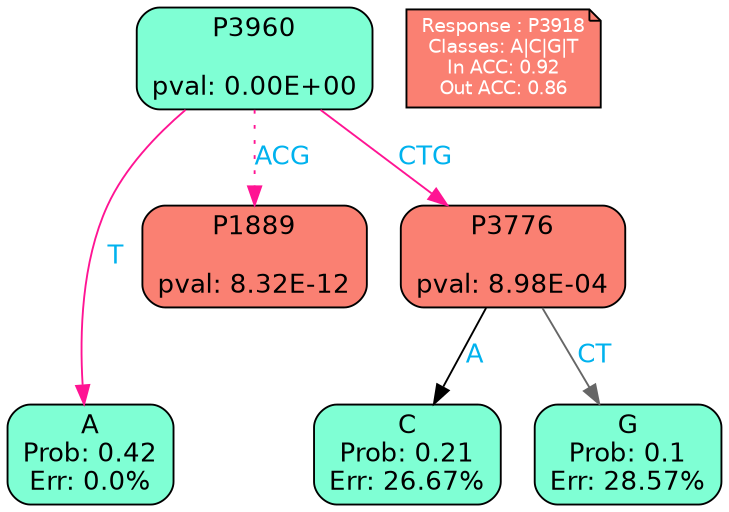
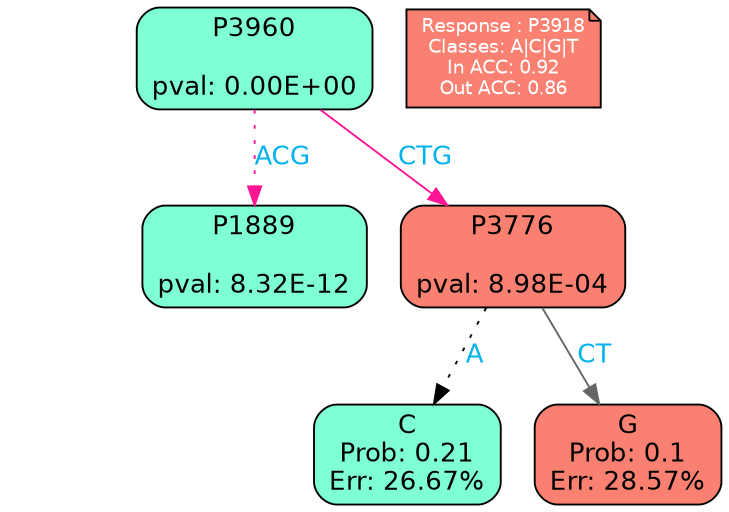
(255, 257) -> (255, 257)
(465, 347) -> (465, 347)
(91, 455) -> none
(628, 455) -> (628, 455)
